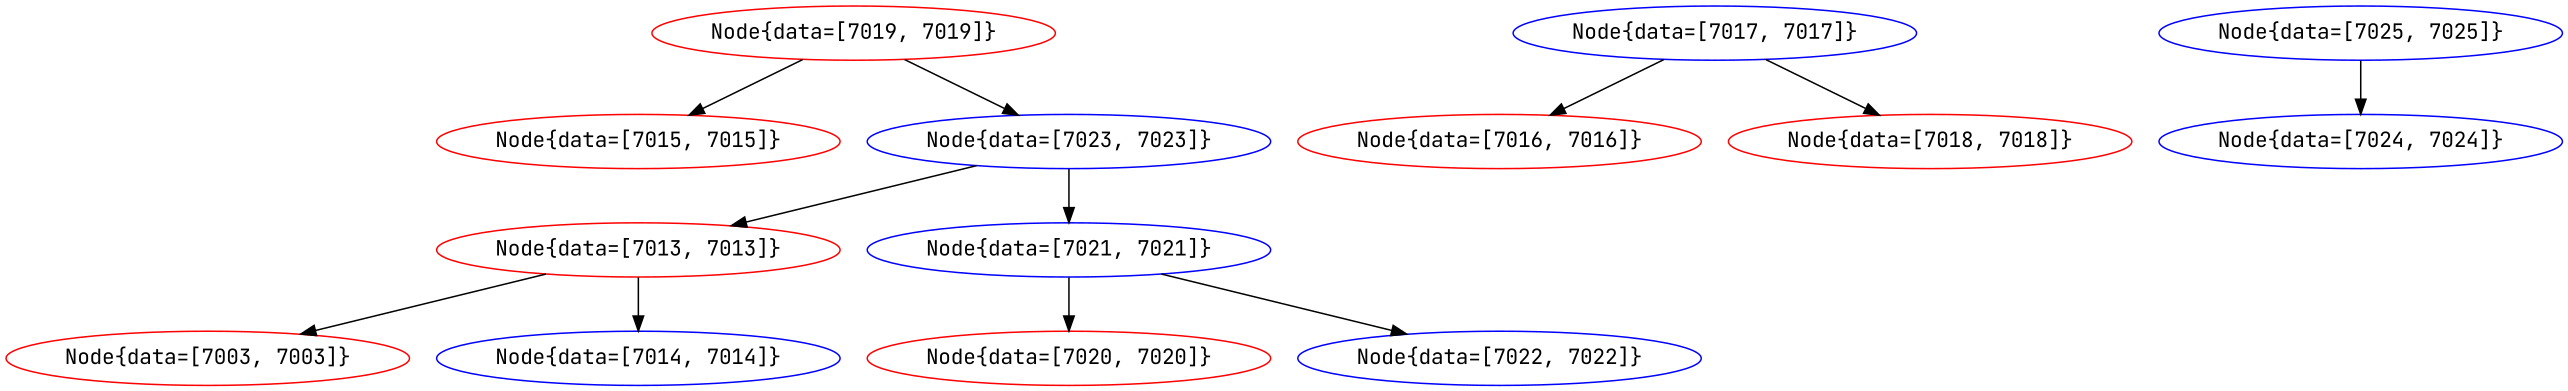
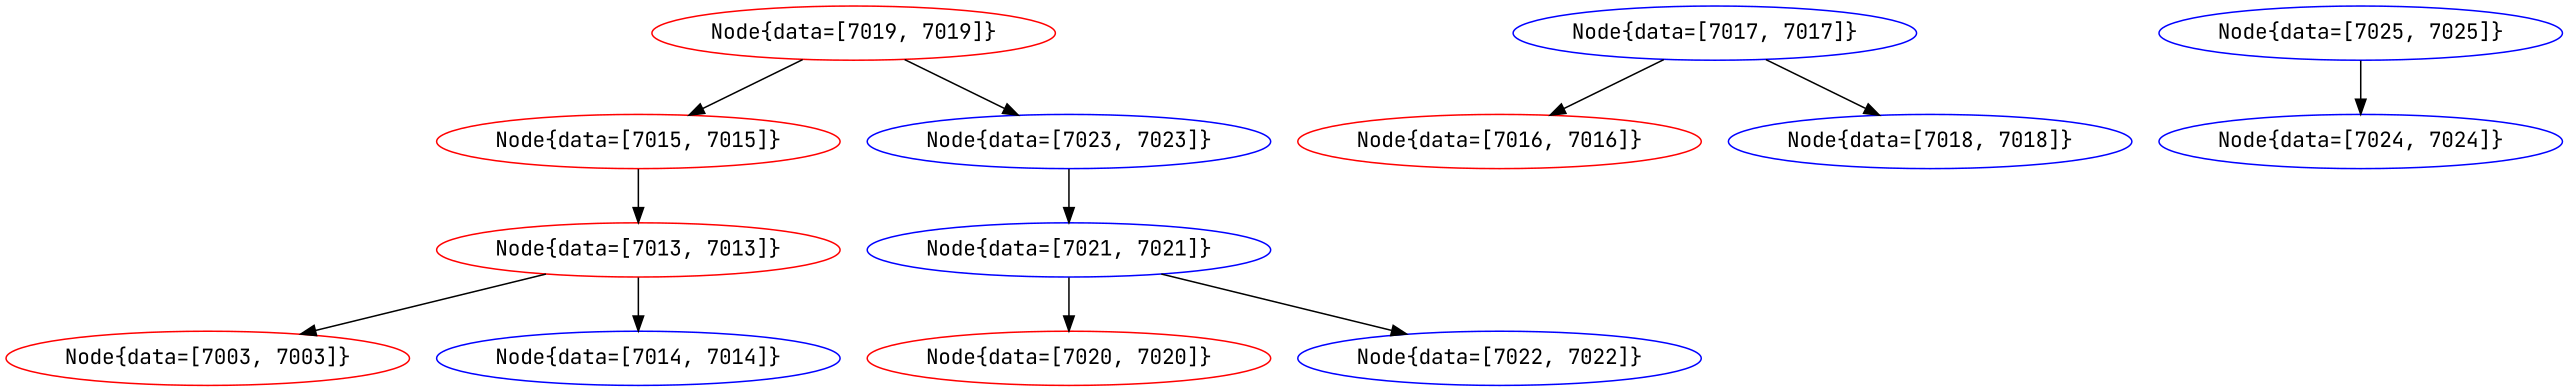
(1930, 142) -> (1930, 142)
(861, 194) -> (638, 188)
